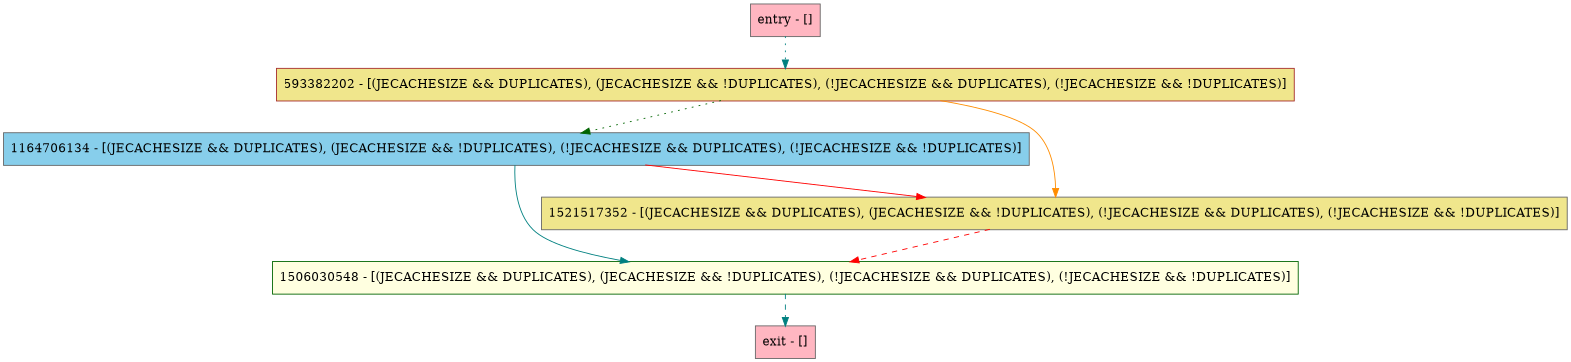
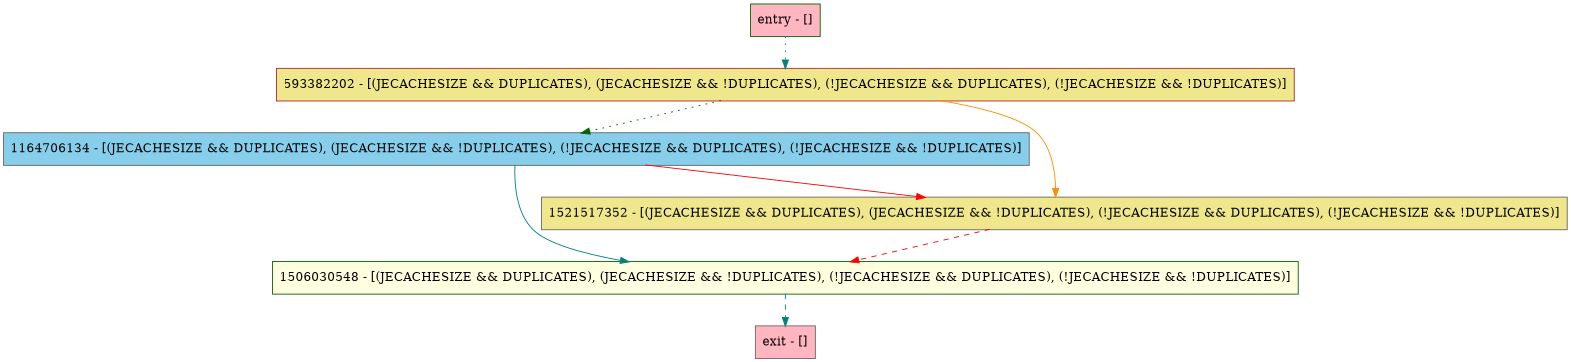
(785, 20) -> (785, 20)
